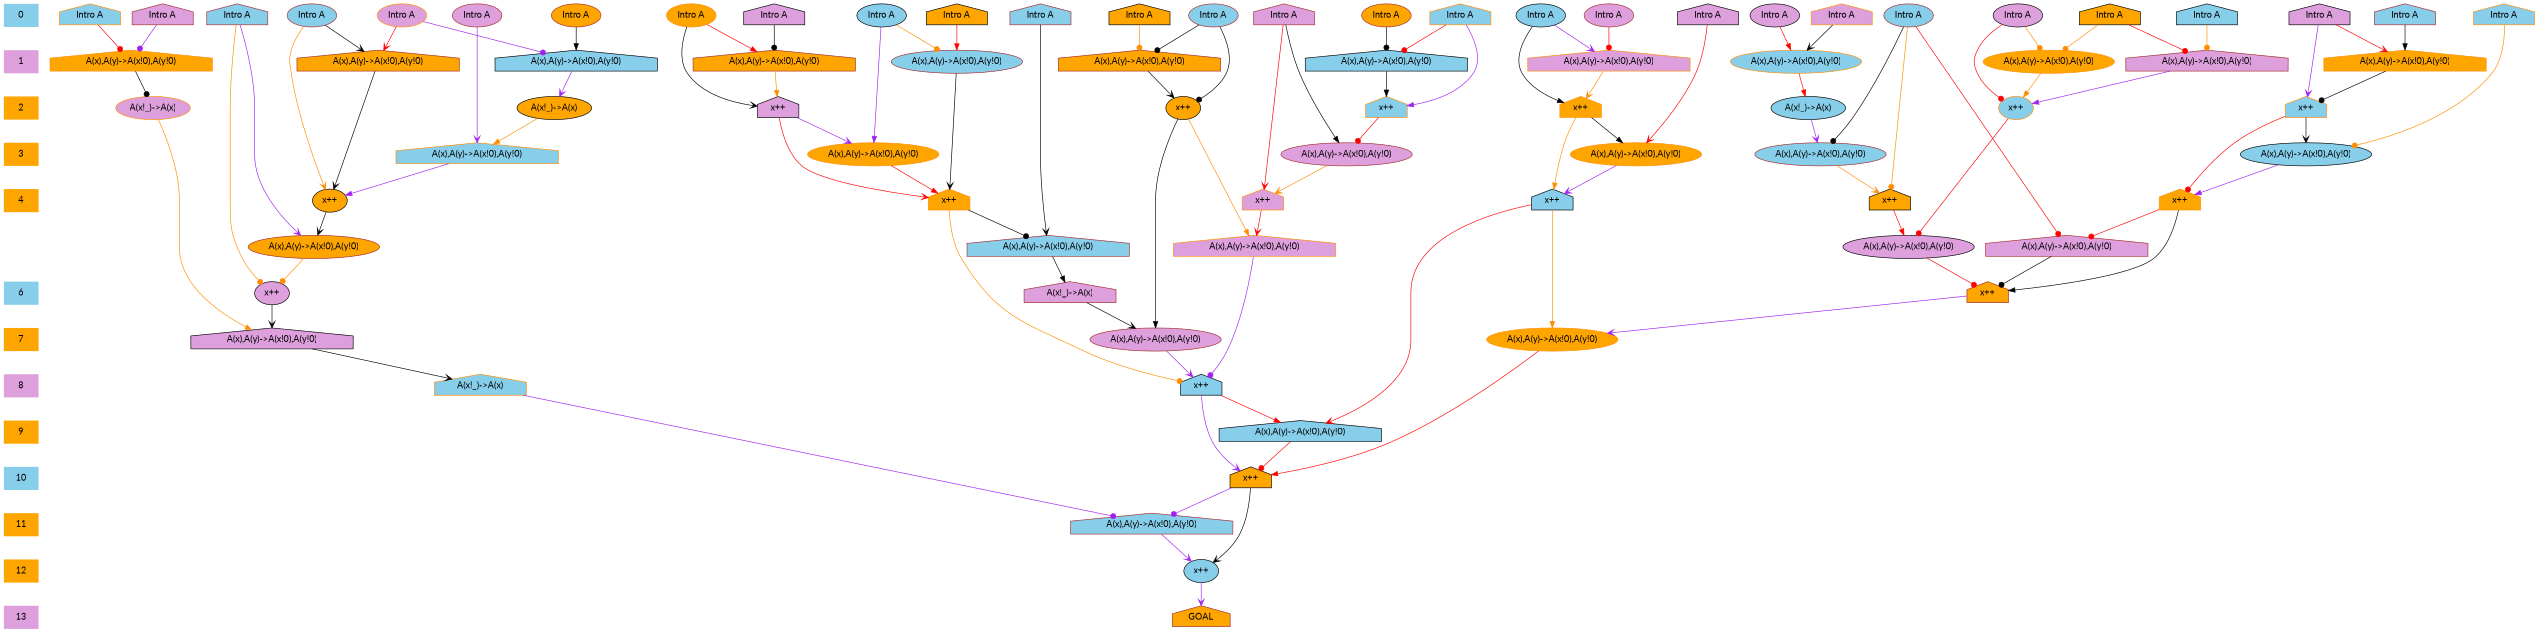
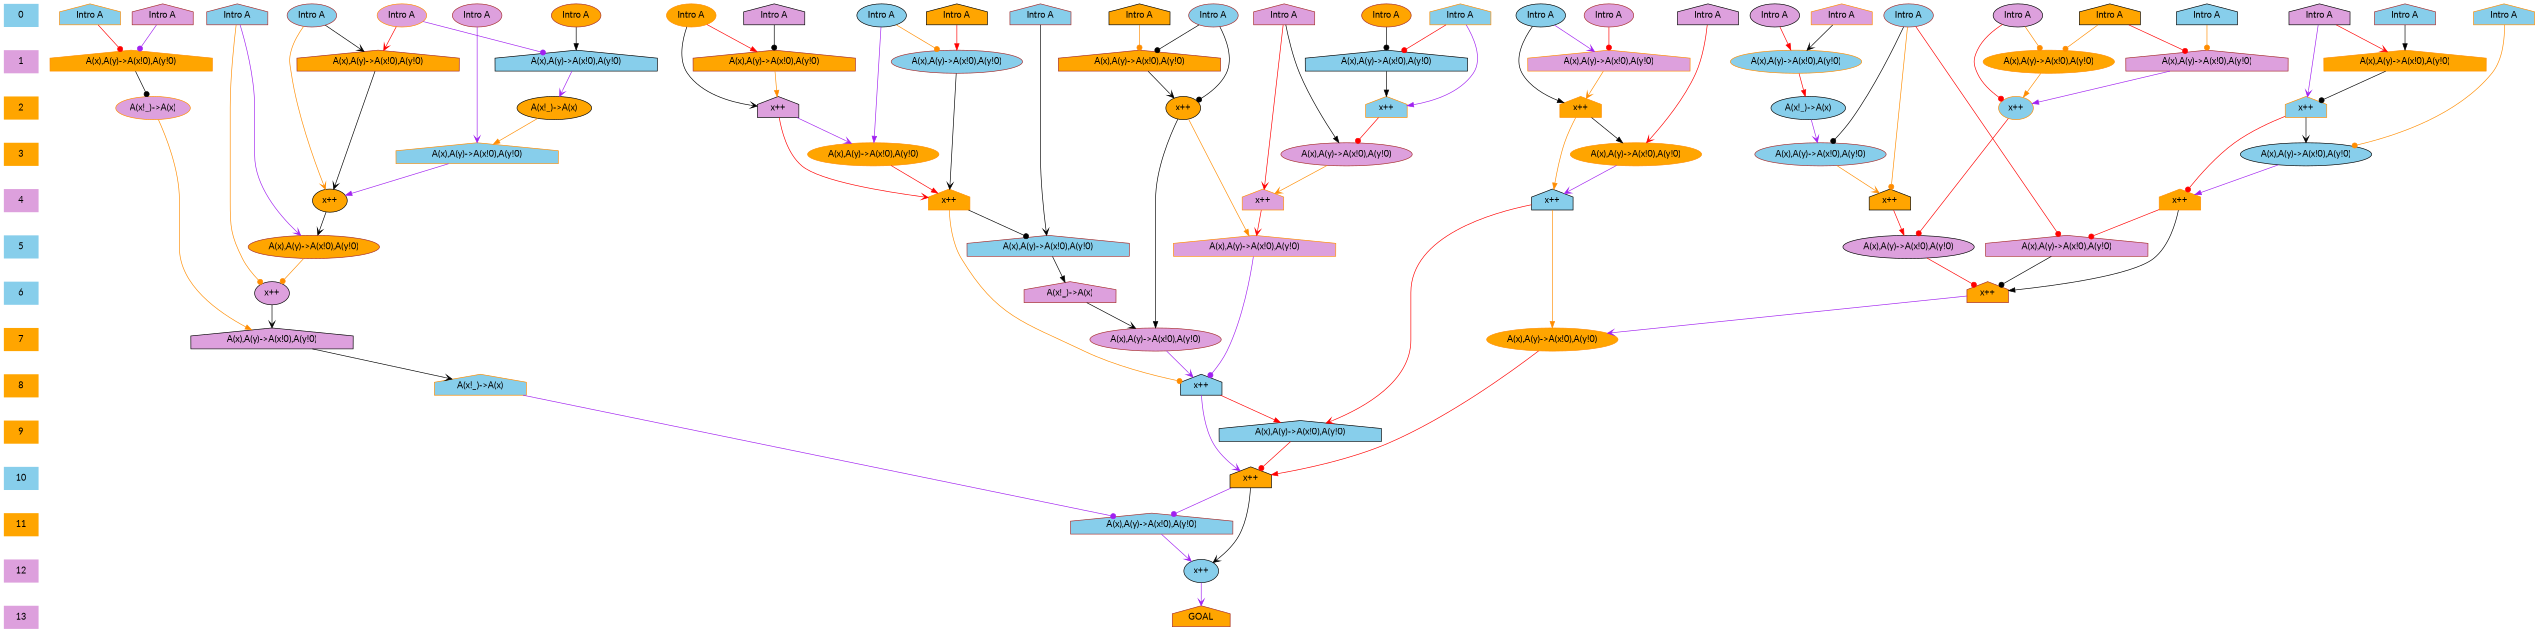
(21, 201) -> (21, 201)
none -> (21, 247)
(21, 386) -> (21, 386)
(21, 571) -> (21, 571)
